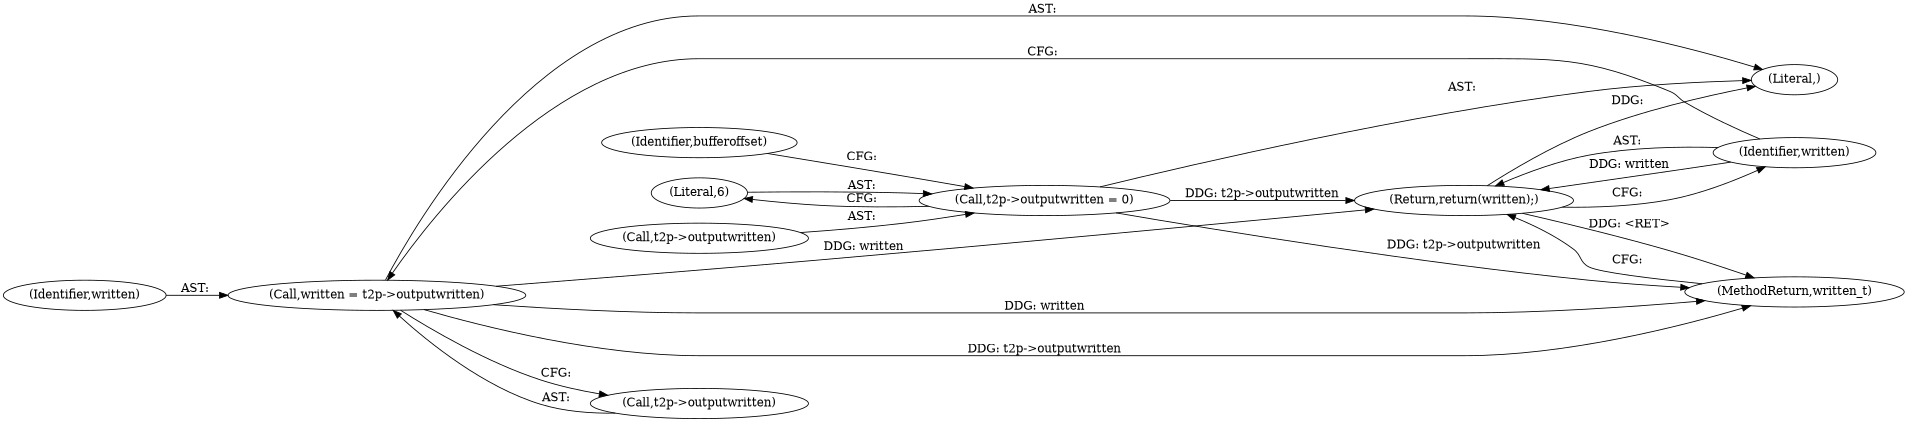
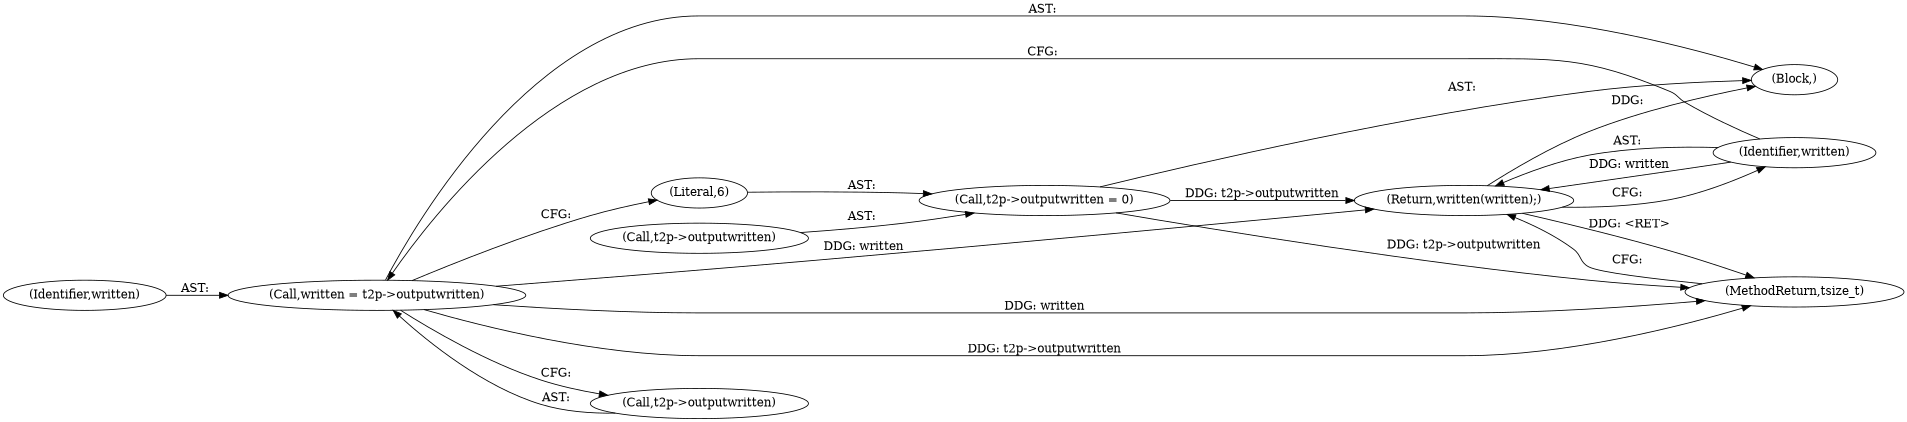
(1795, 80) -> (1795, 80)
(699, 143) -> none
(1464, 200) -> (1464, 200)
(841, 206) -> (529, 236)
(1795, 292) -> (1795, 292)
